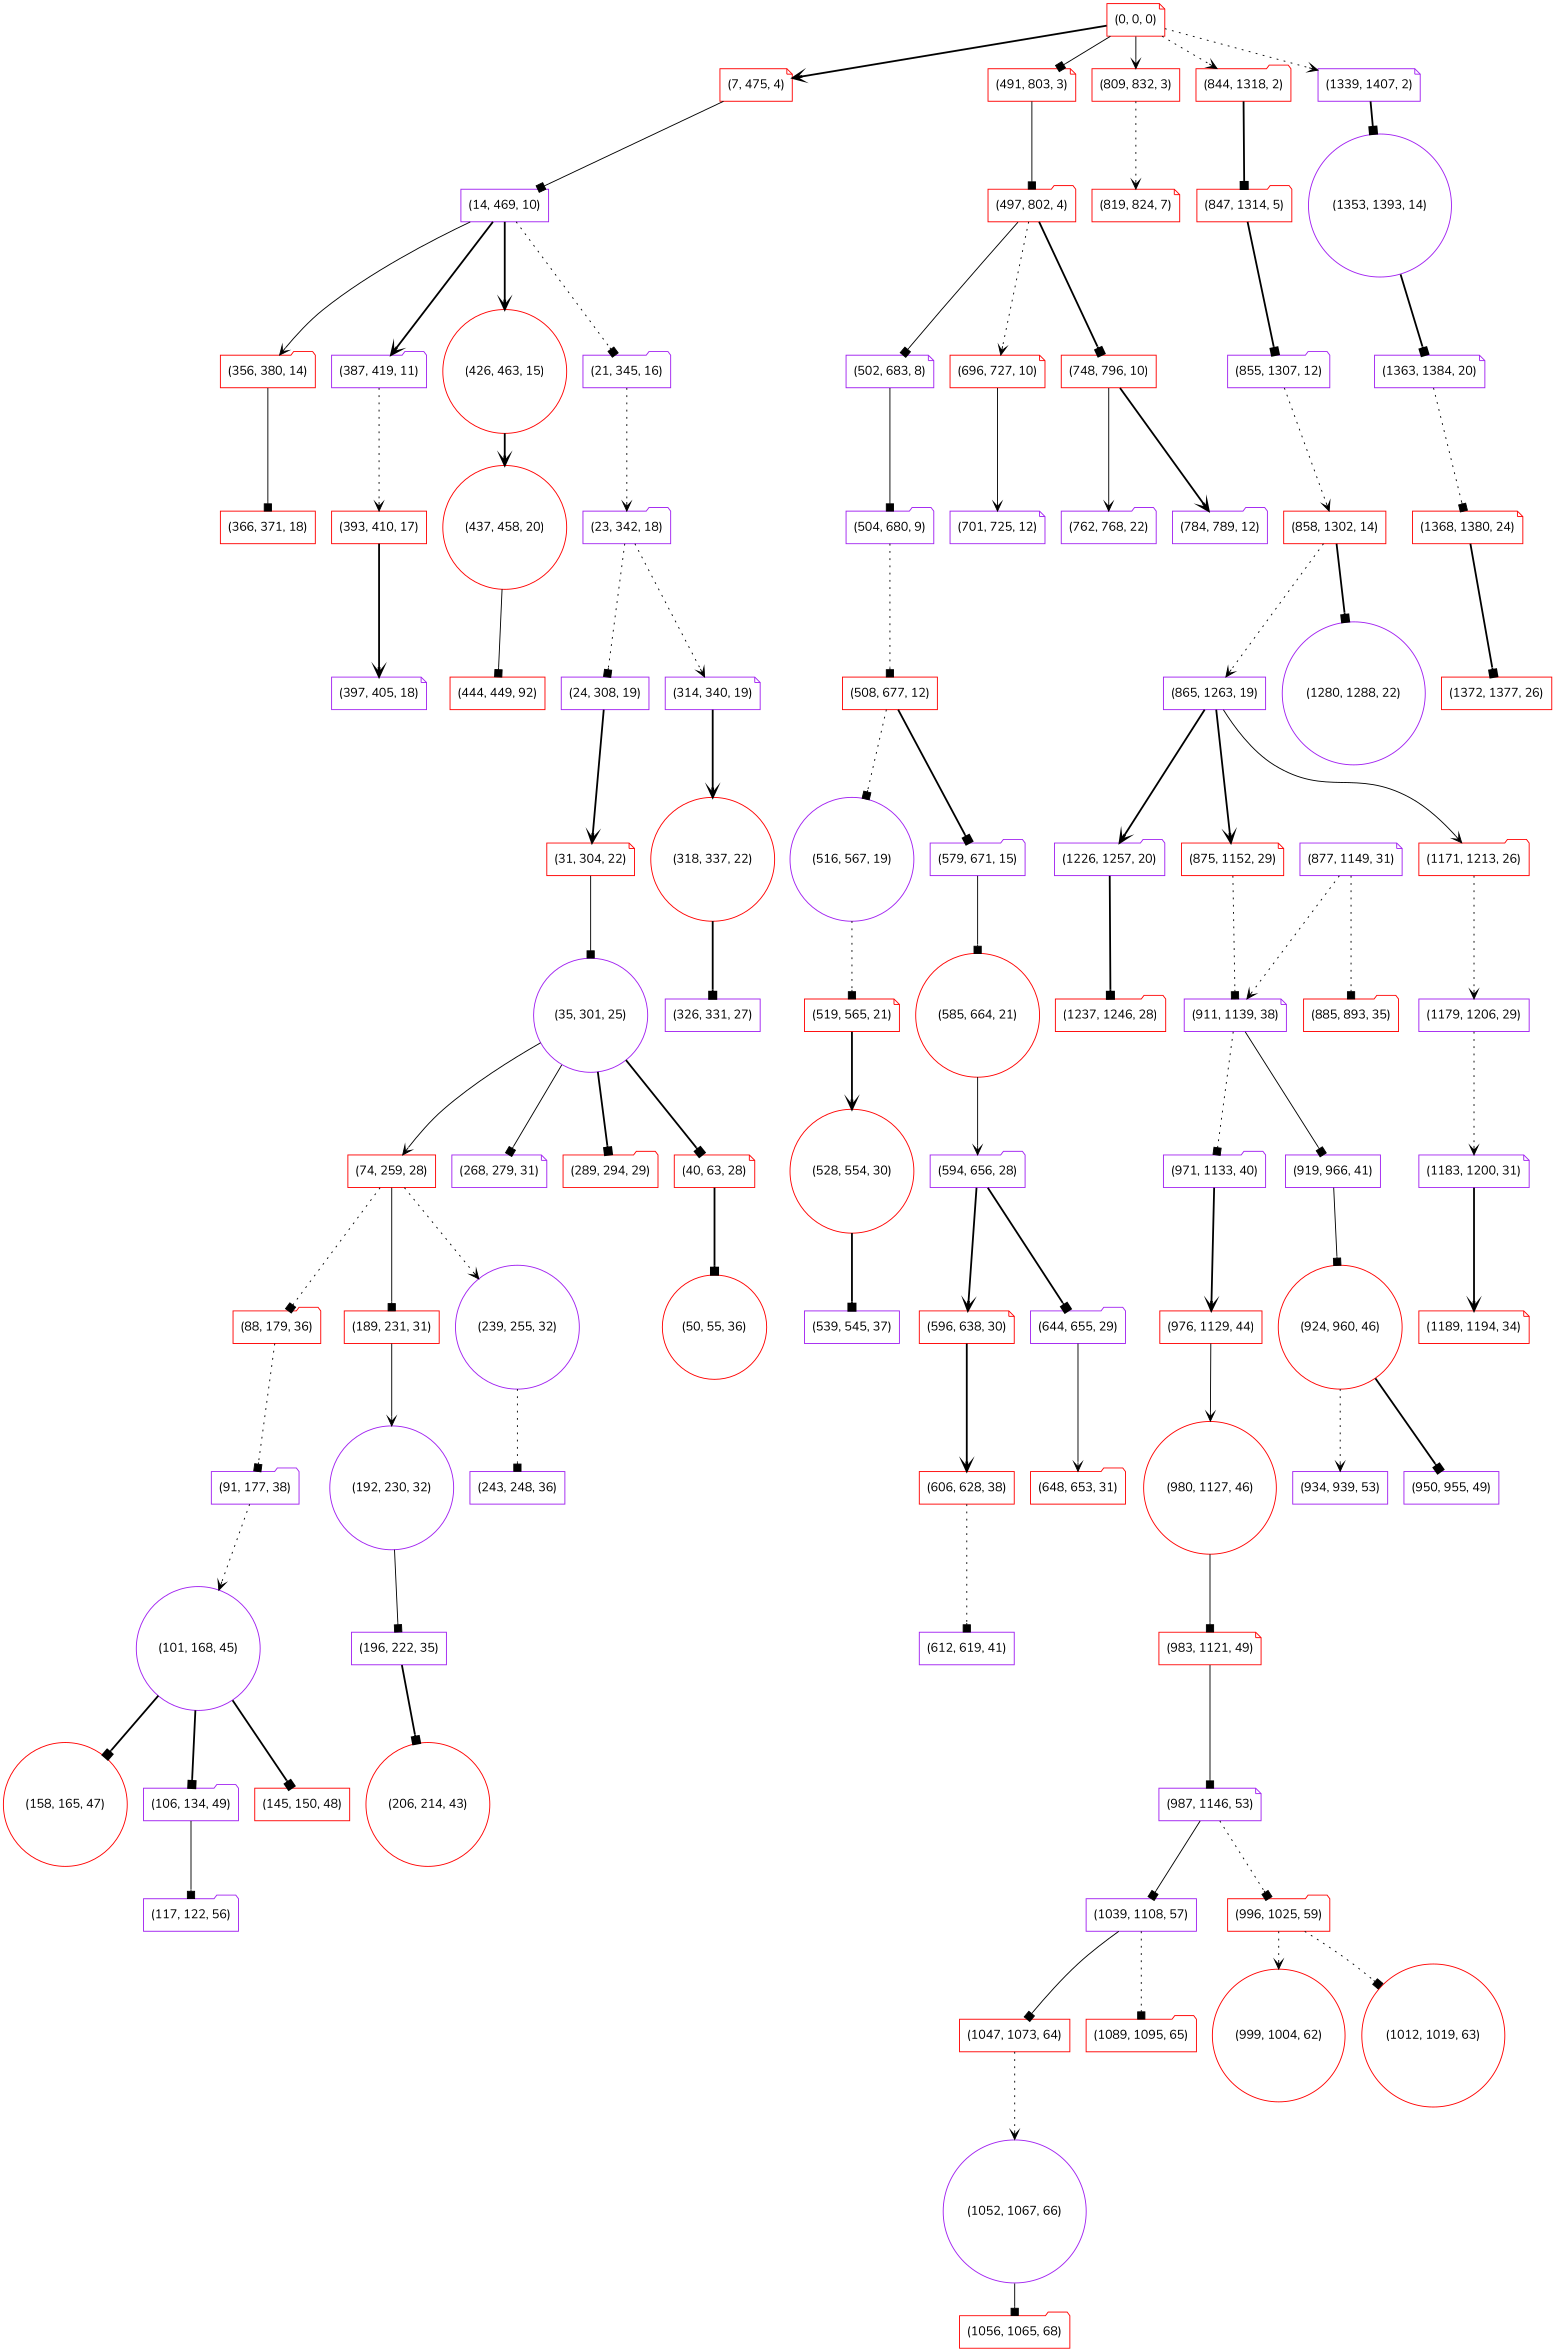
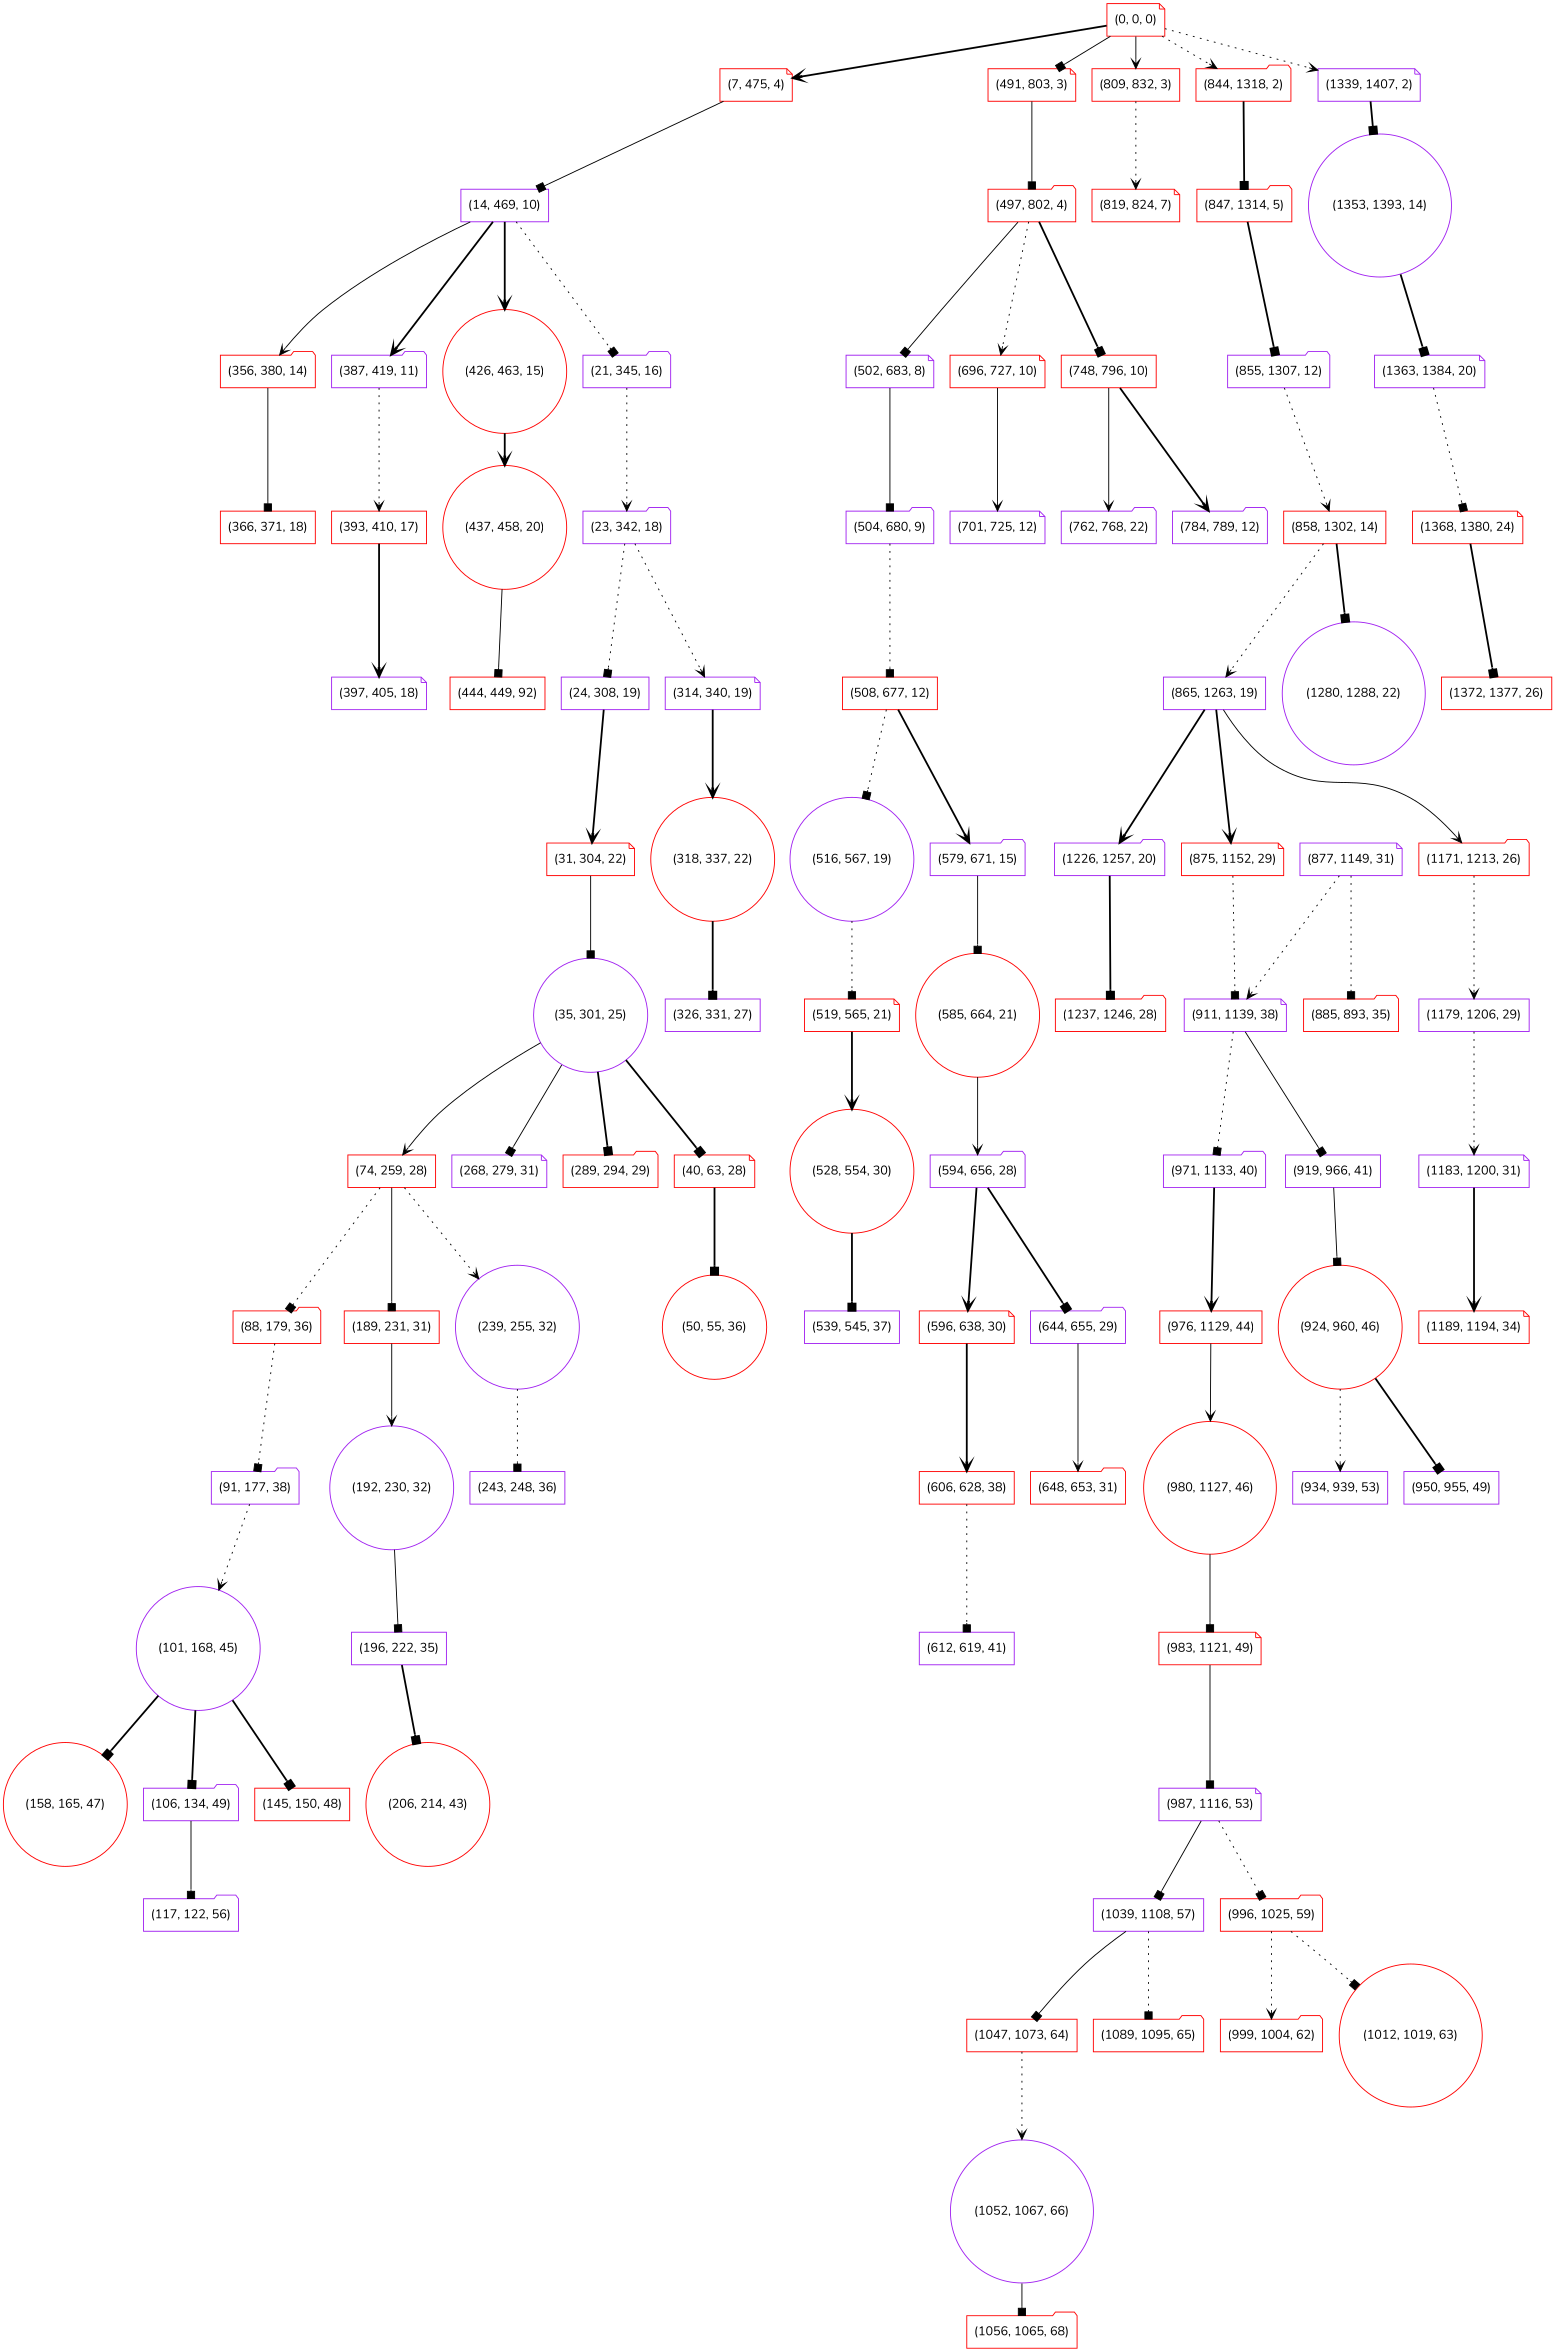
(932, 772) -> (932, 772)
(1210, 1804) -> (1210, 1804)
(1279, 2035) -> (1271, 2035)
